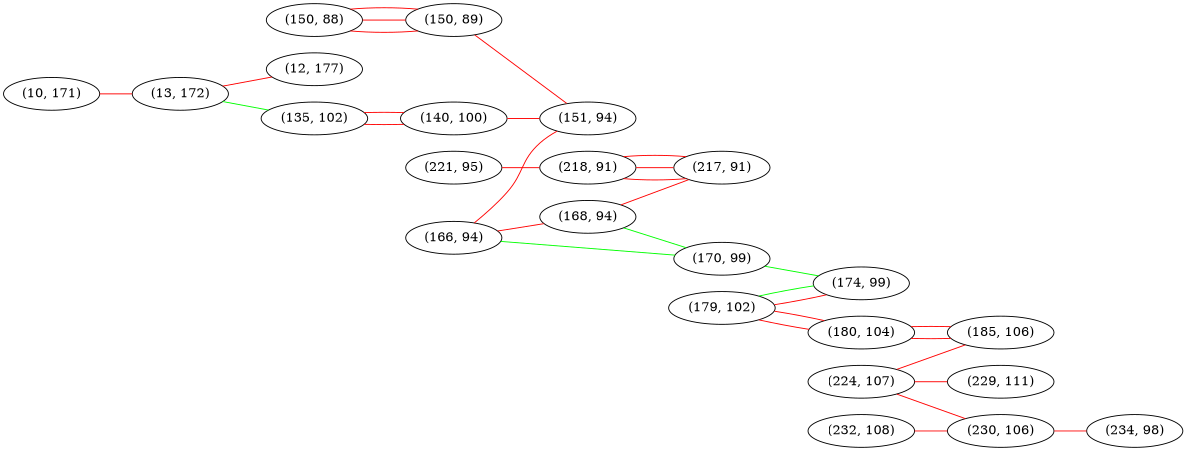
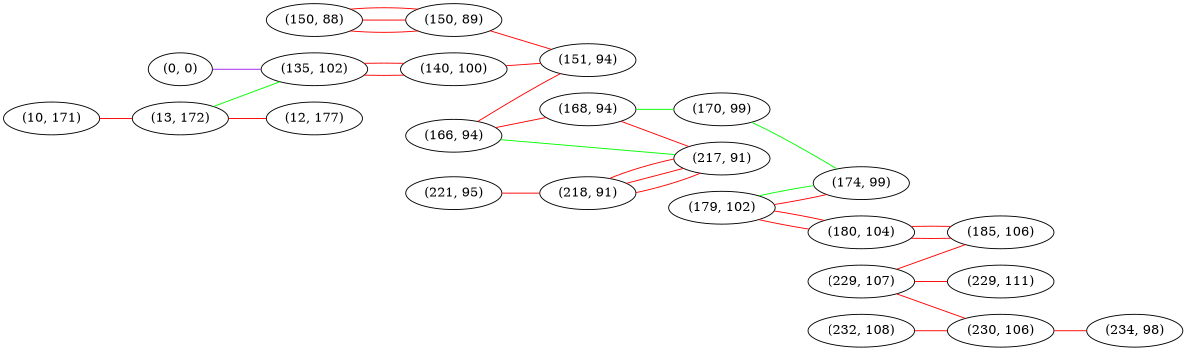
none -> (180, 69)
(588, 248) -> (588, 147)
(861, 382) -> (861, 282)
